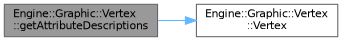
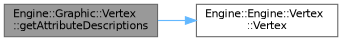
(267, 21) -> (267, 21)
